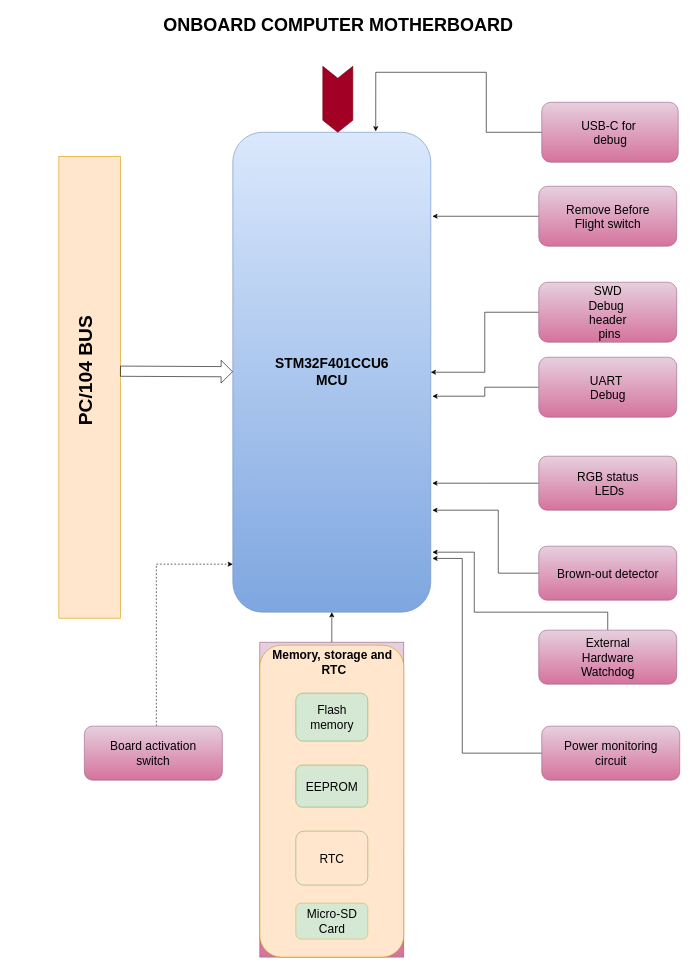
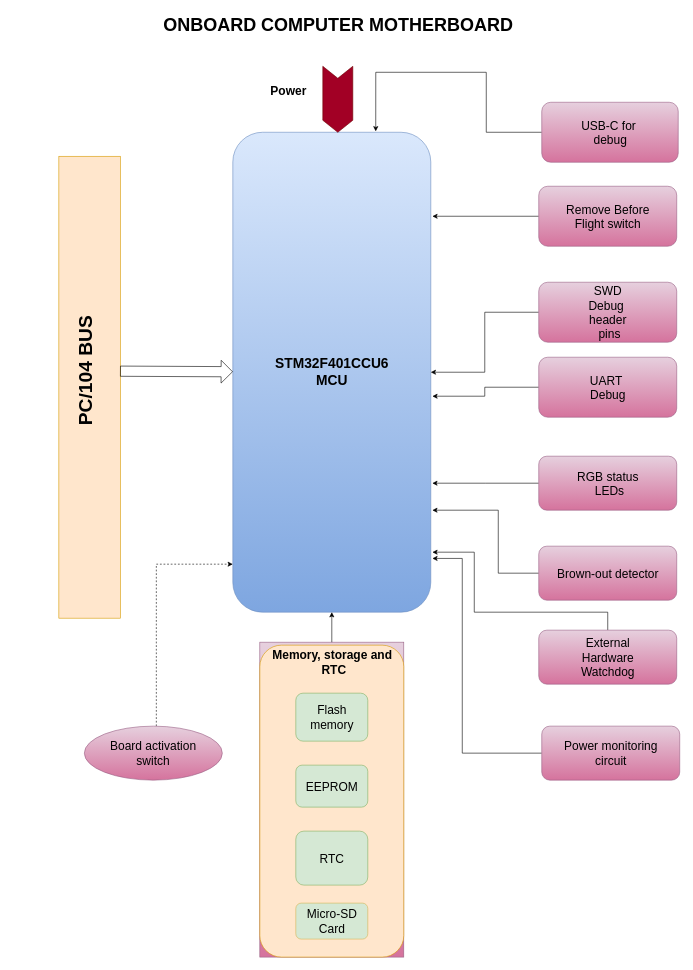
none -> (288, 90)
(153, 753) -> (153, 753)
(332, 858) -> (332, 858)
